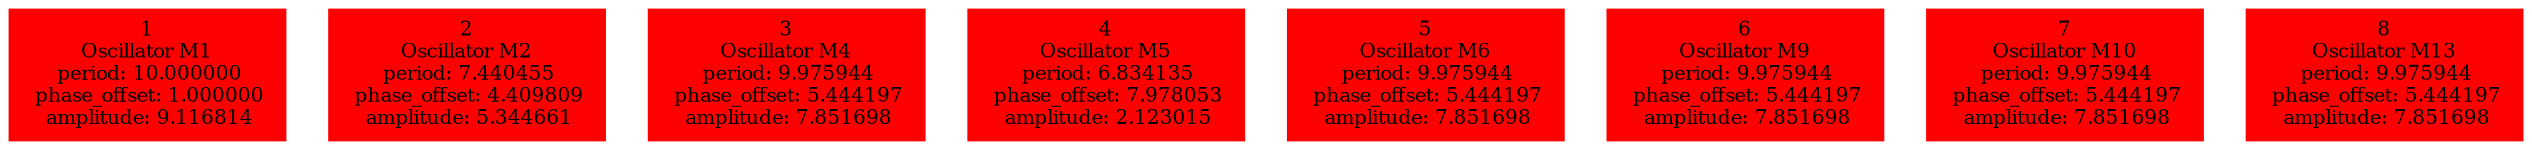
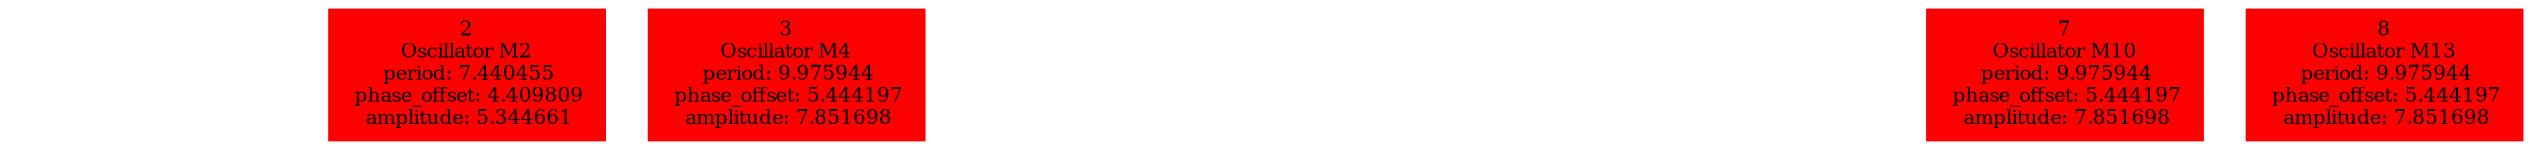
(148, 75) -> none
(1106, 75) -> none
(1426, 75) -> none
(1745, 75) -> none
